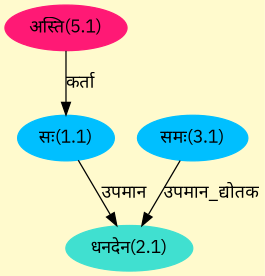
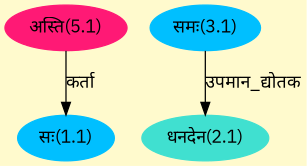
(94, 187) -> none
